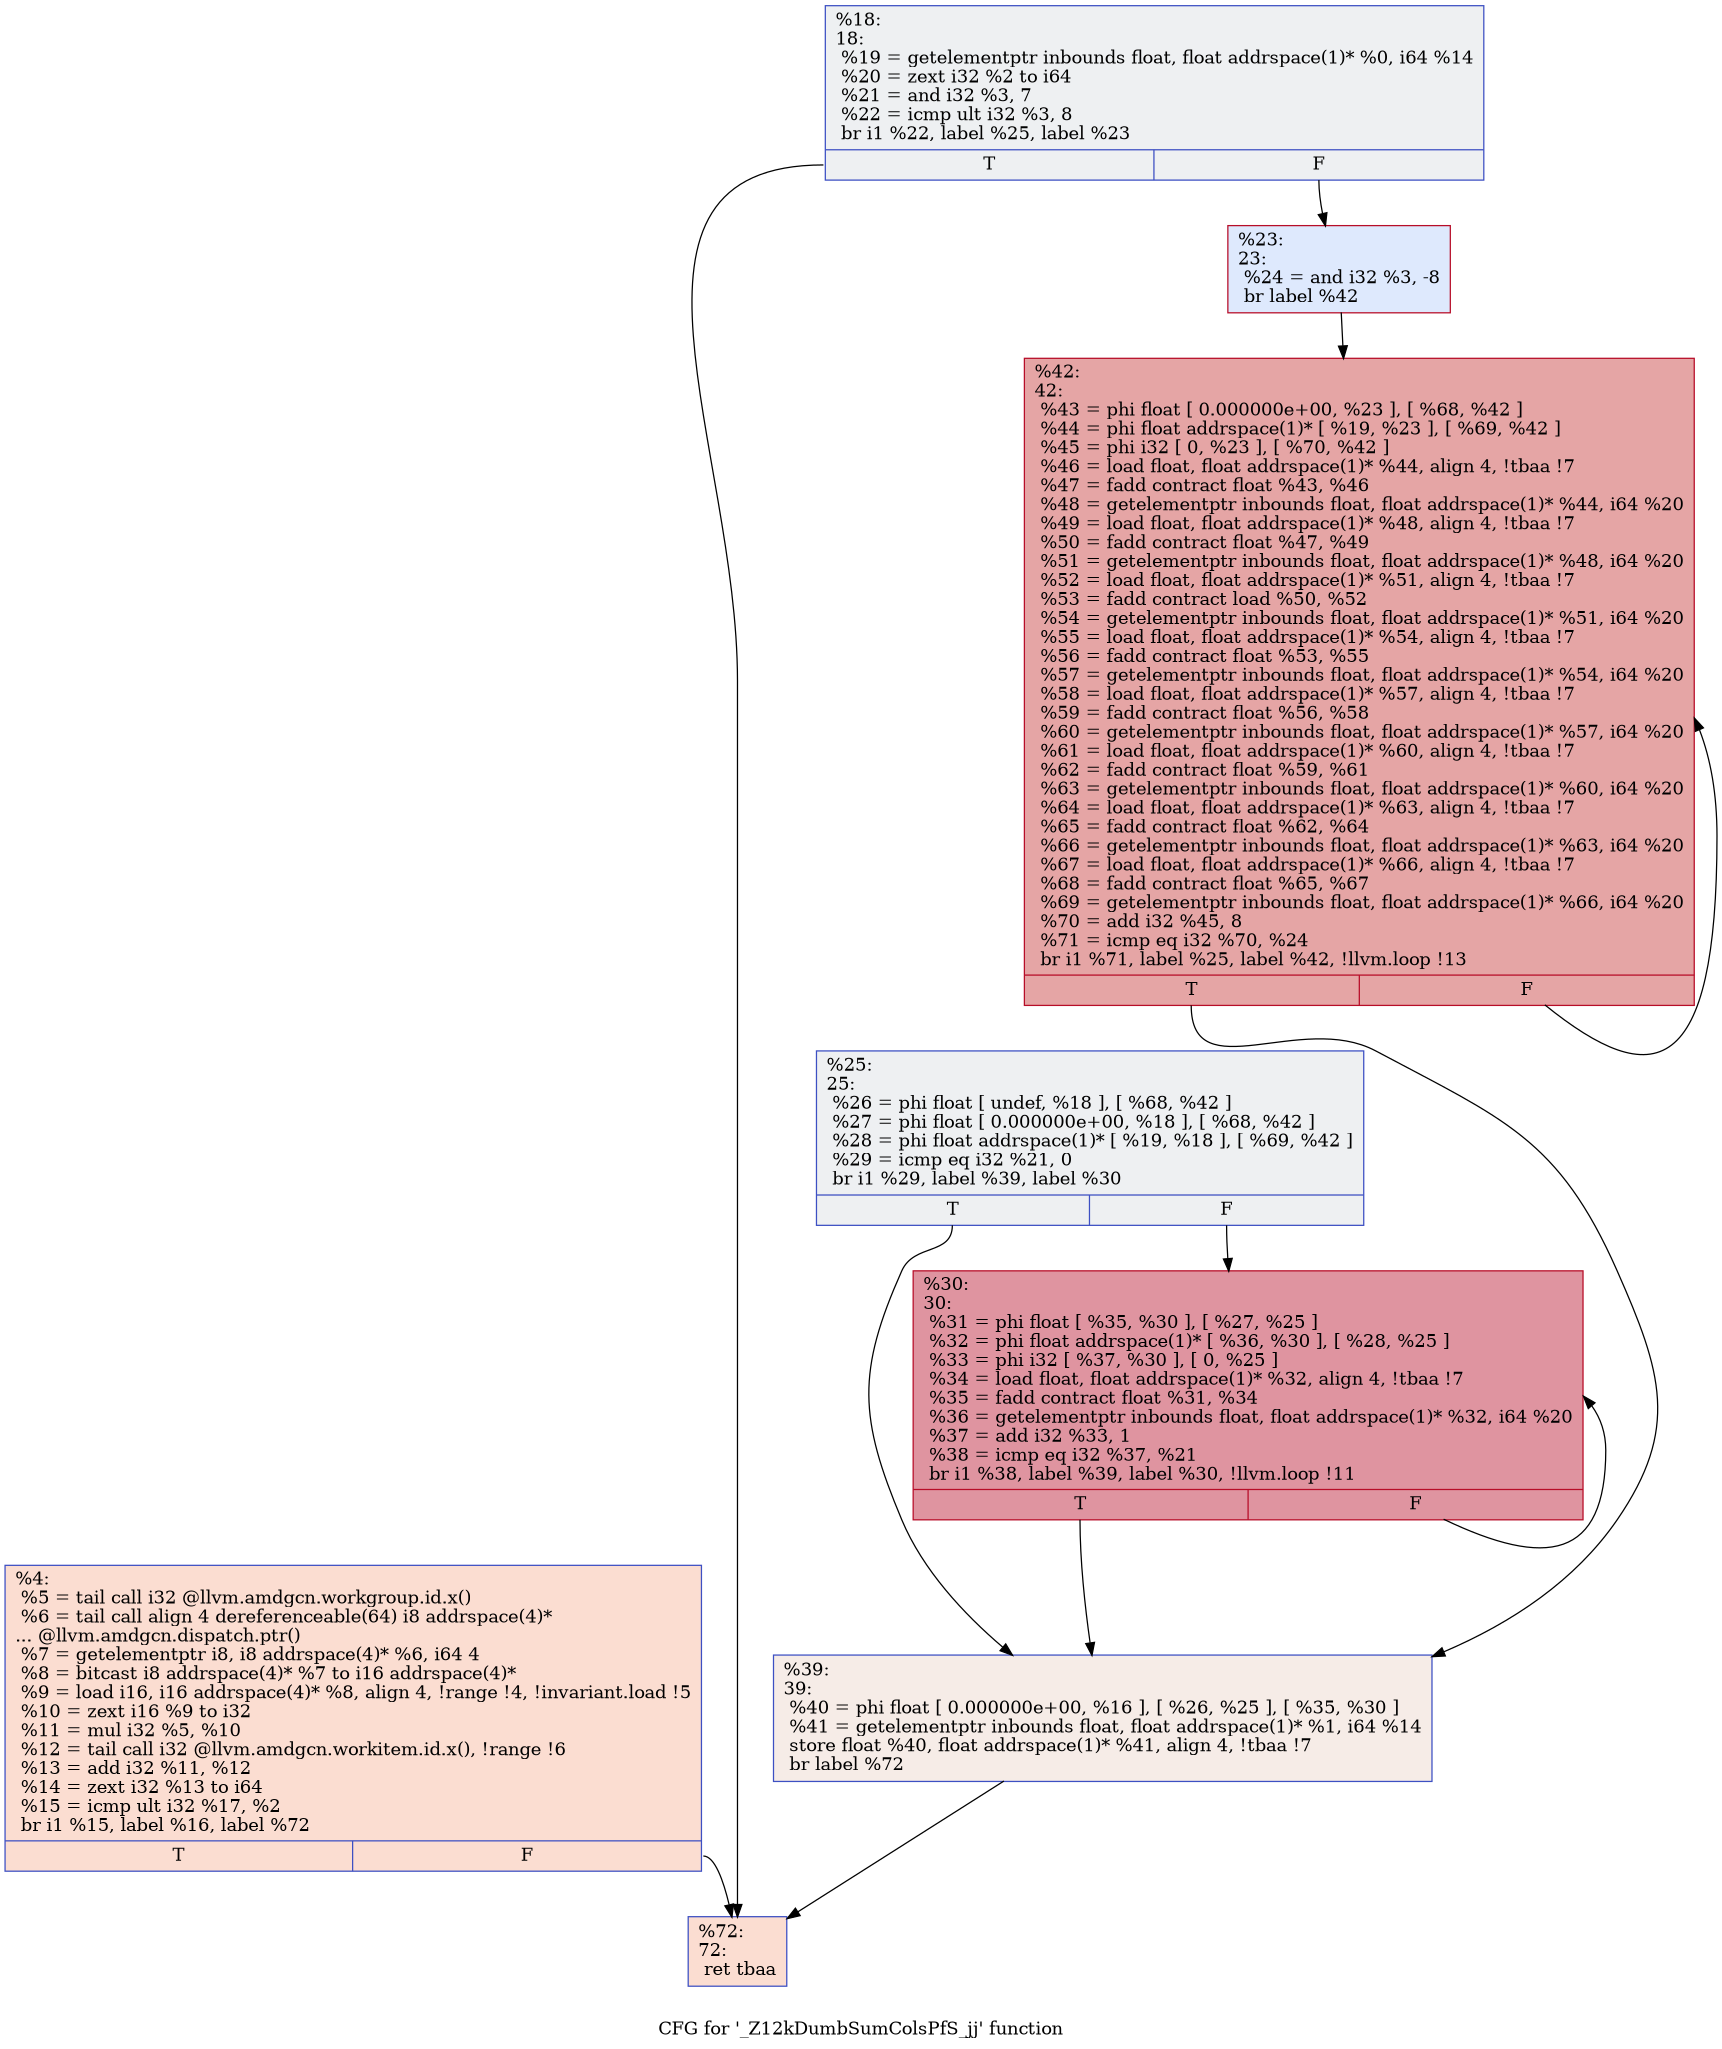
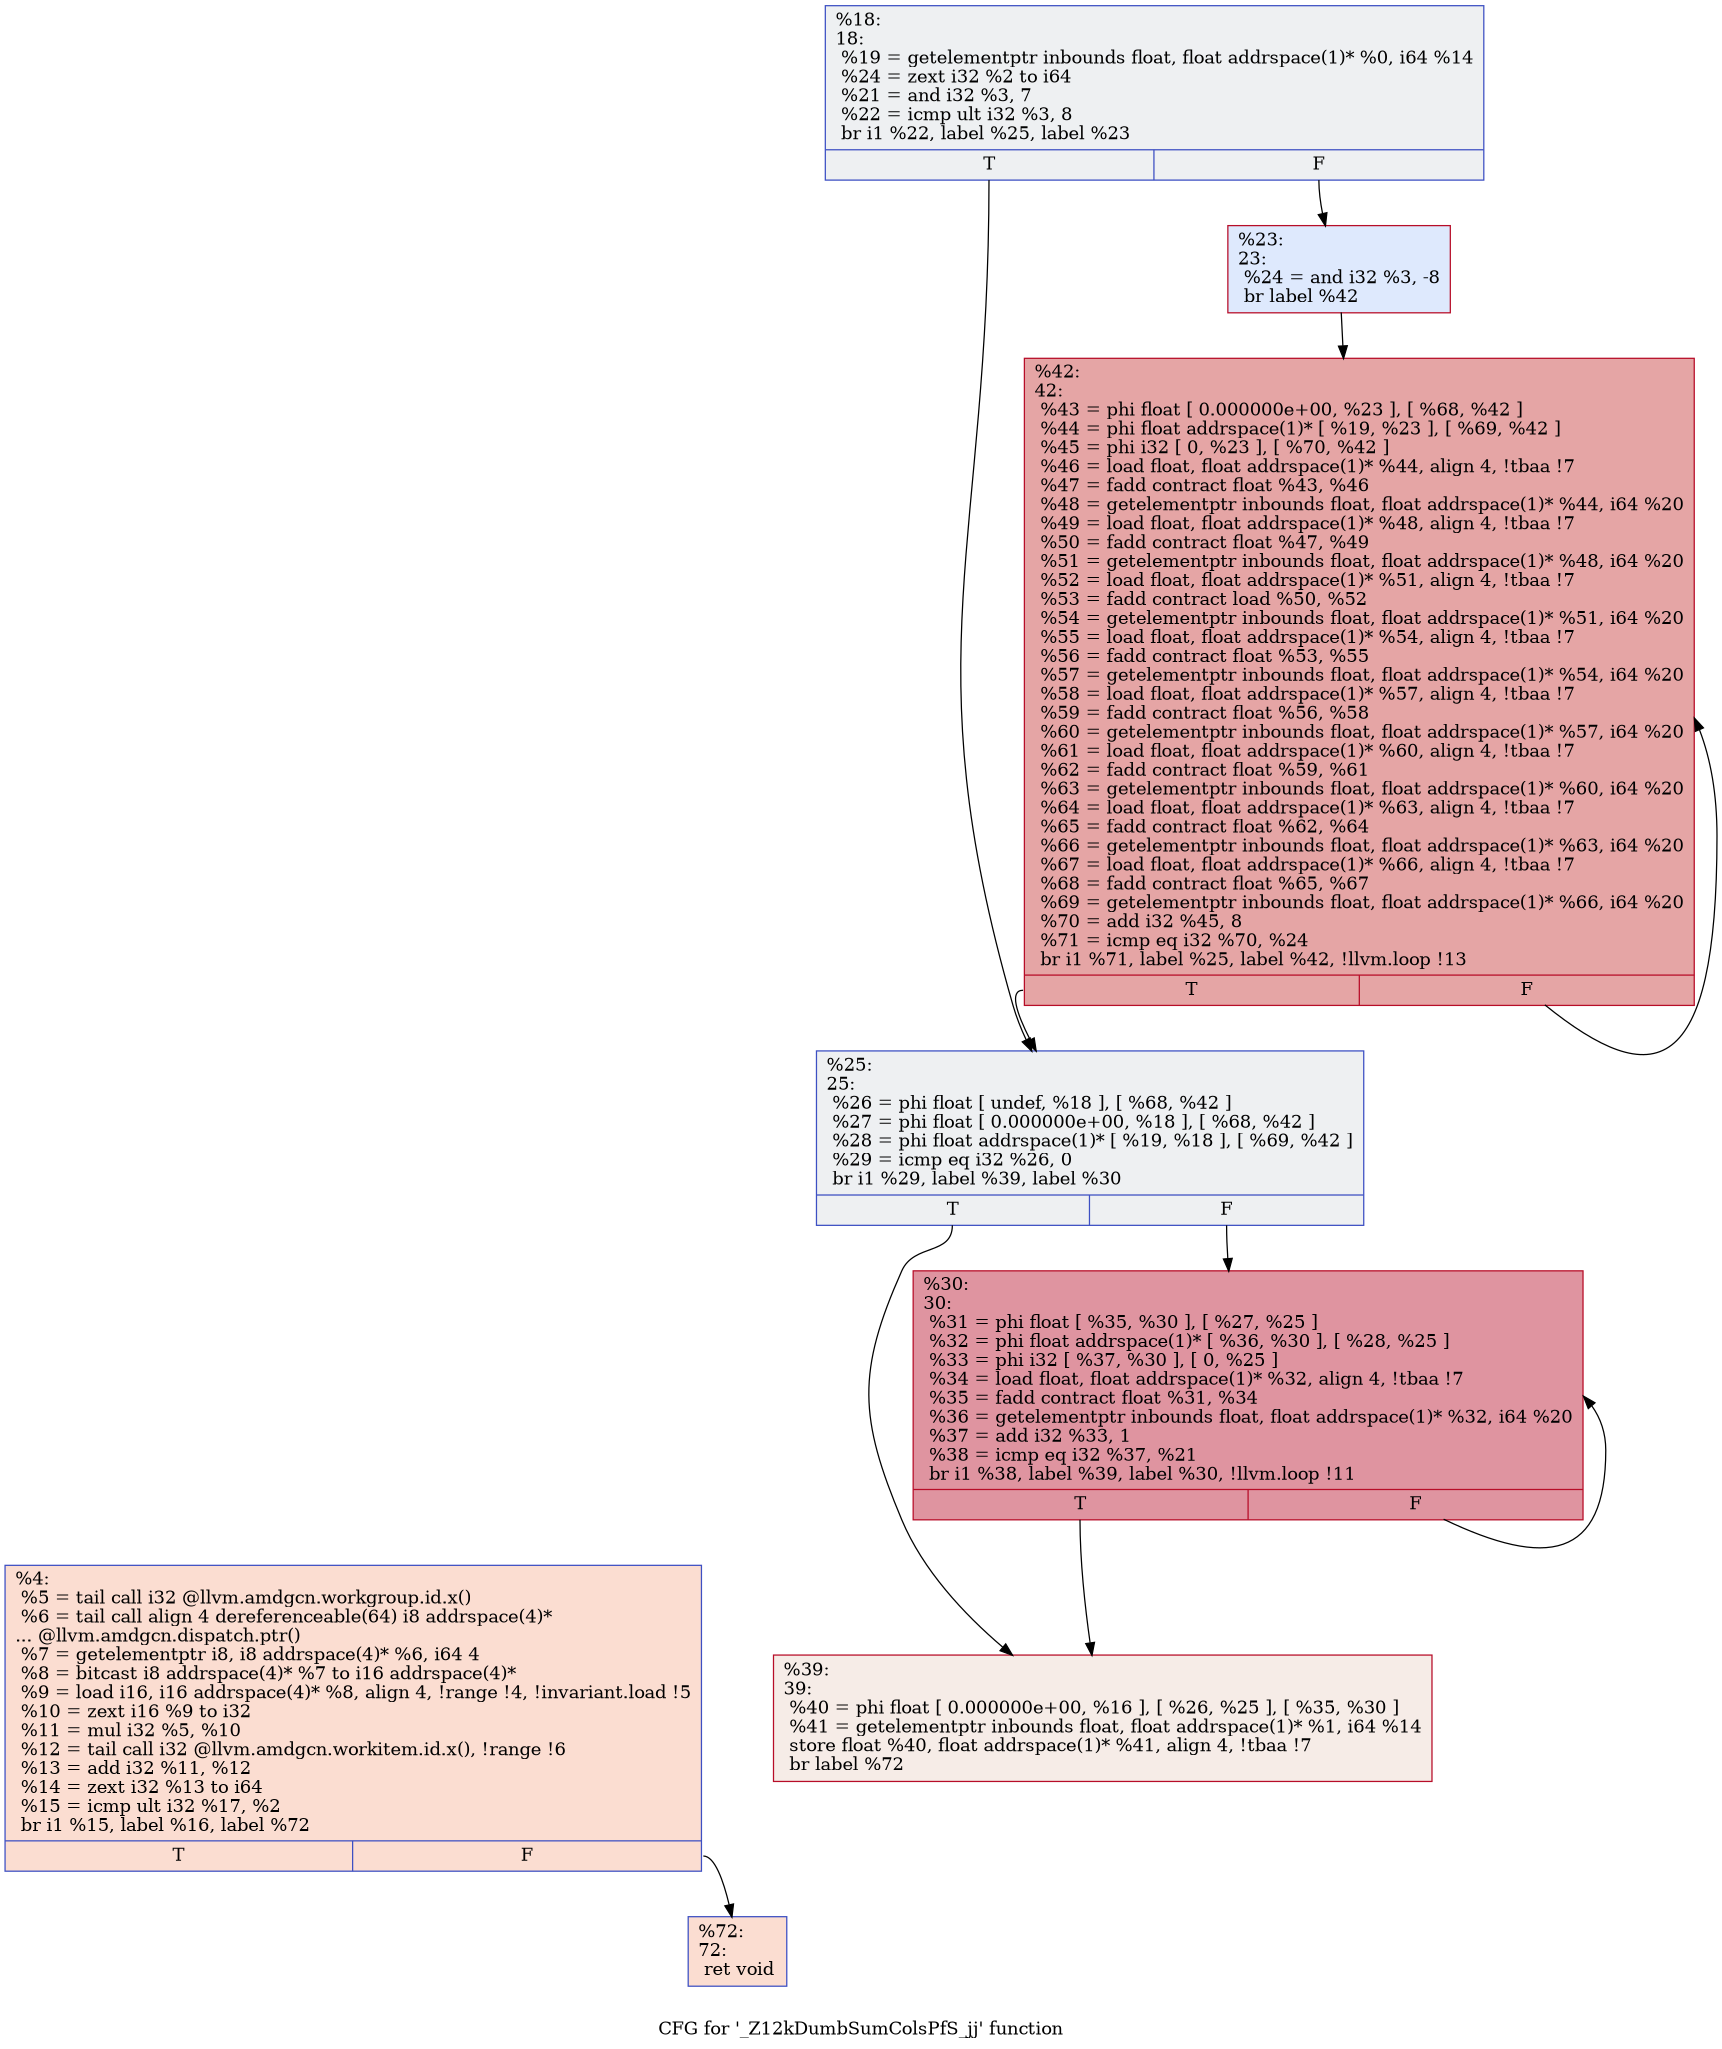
(954, 77) -> (954, 77)
(737, 993) -> (963, 613)
(950, 1160) -> (950, 1160)
(1603, 1243) -> (1019, 1014)
(1103, 1718) -> (1103, 1718)
(901, 1846) -> none
(737, 1970) -> (737, 1970)
